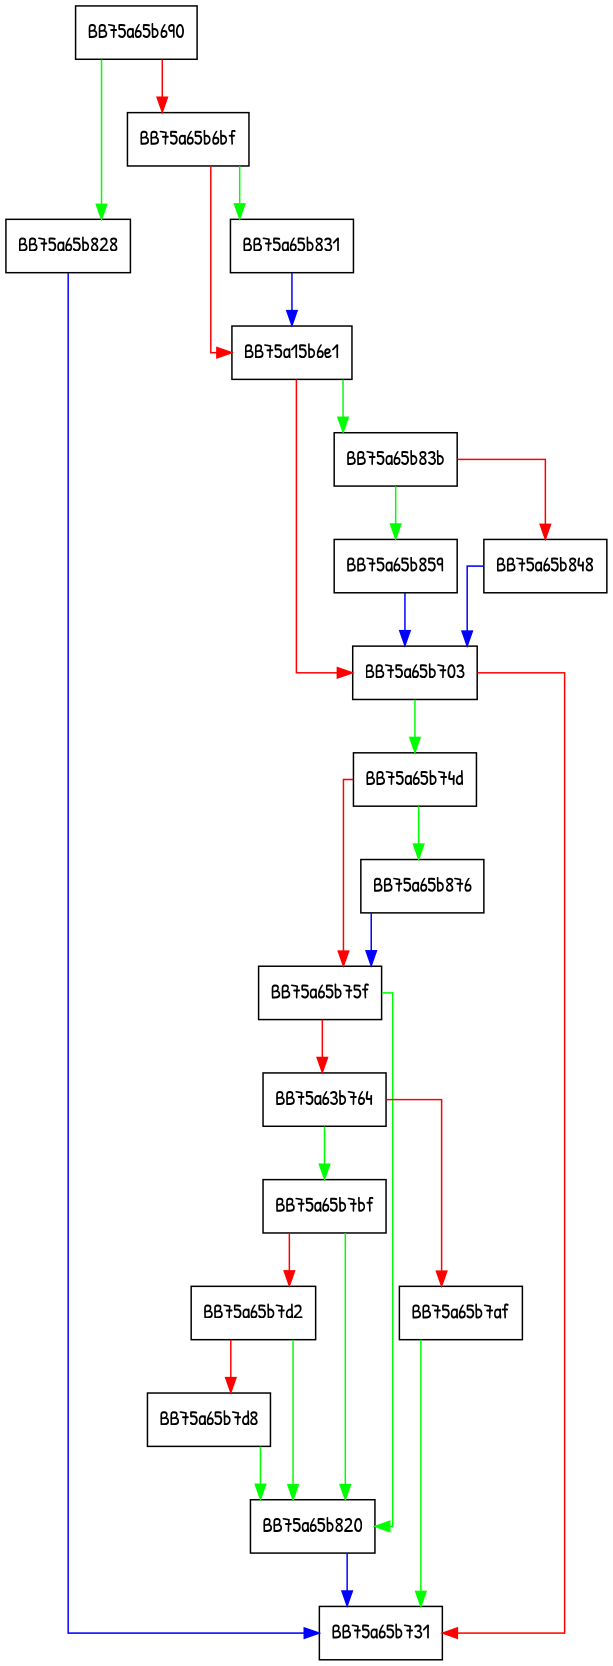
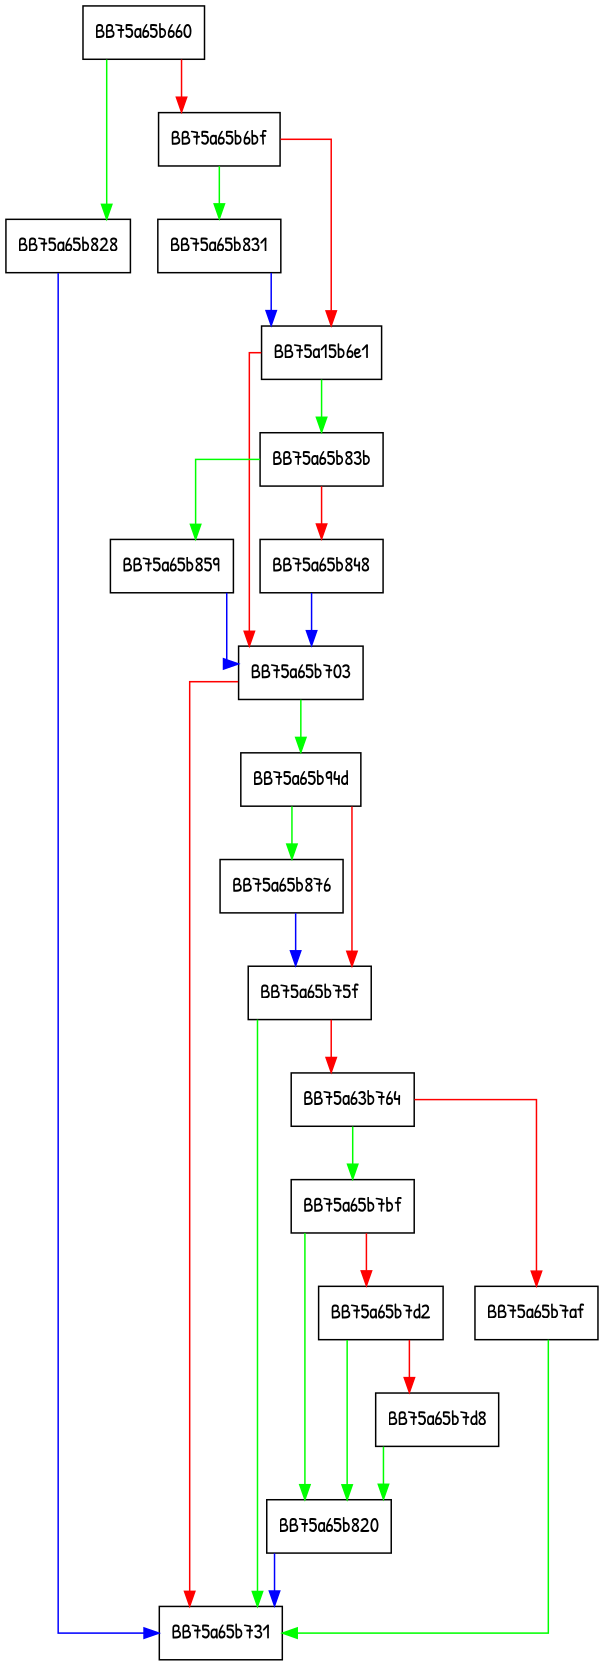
(136, 33) -> (144, 33)
(415, 780) -> (301, 780)
(393, 1256) -> (257, 1306)
